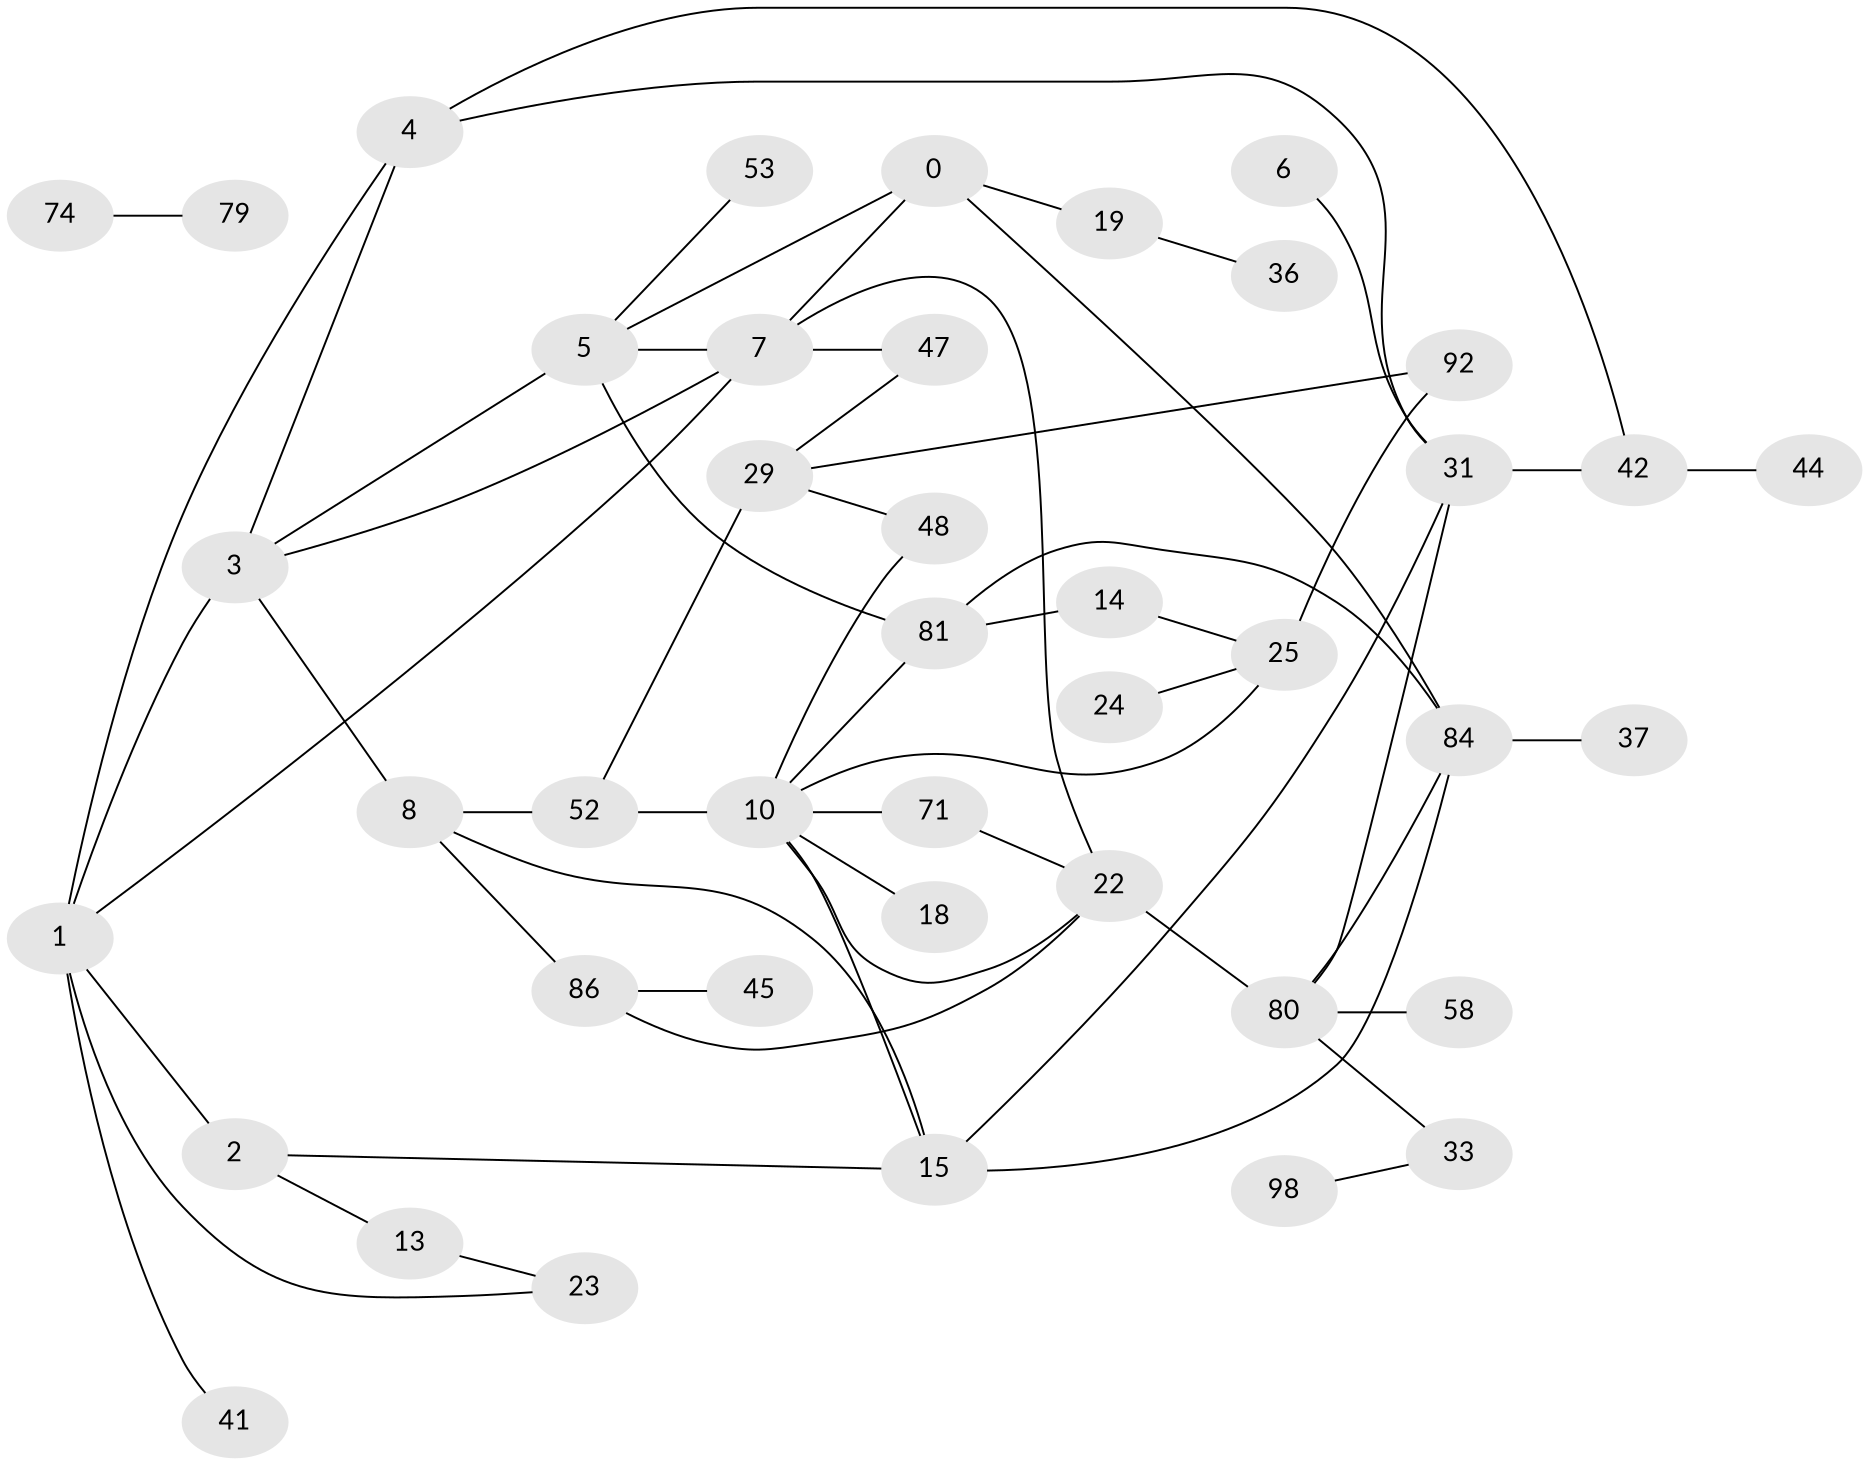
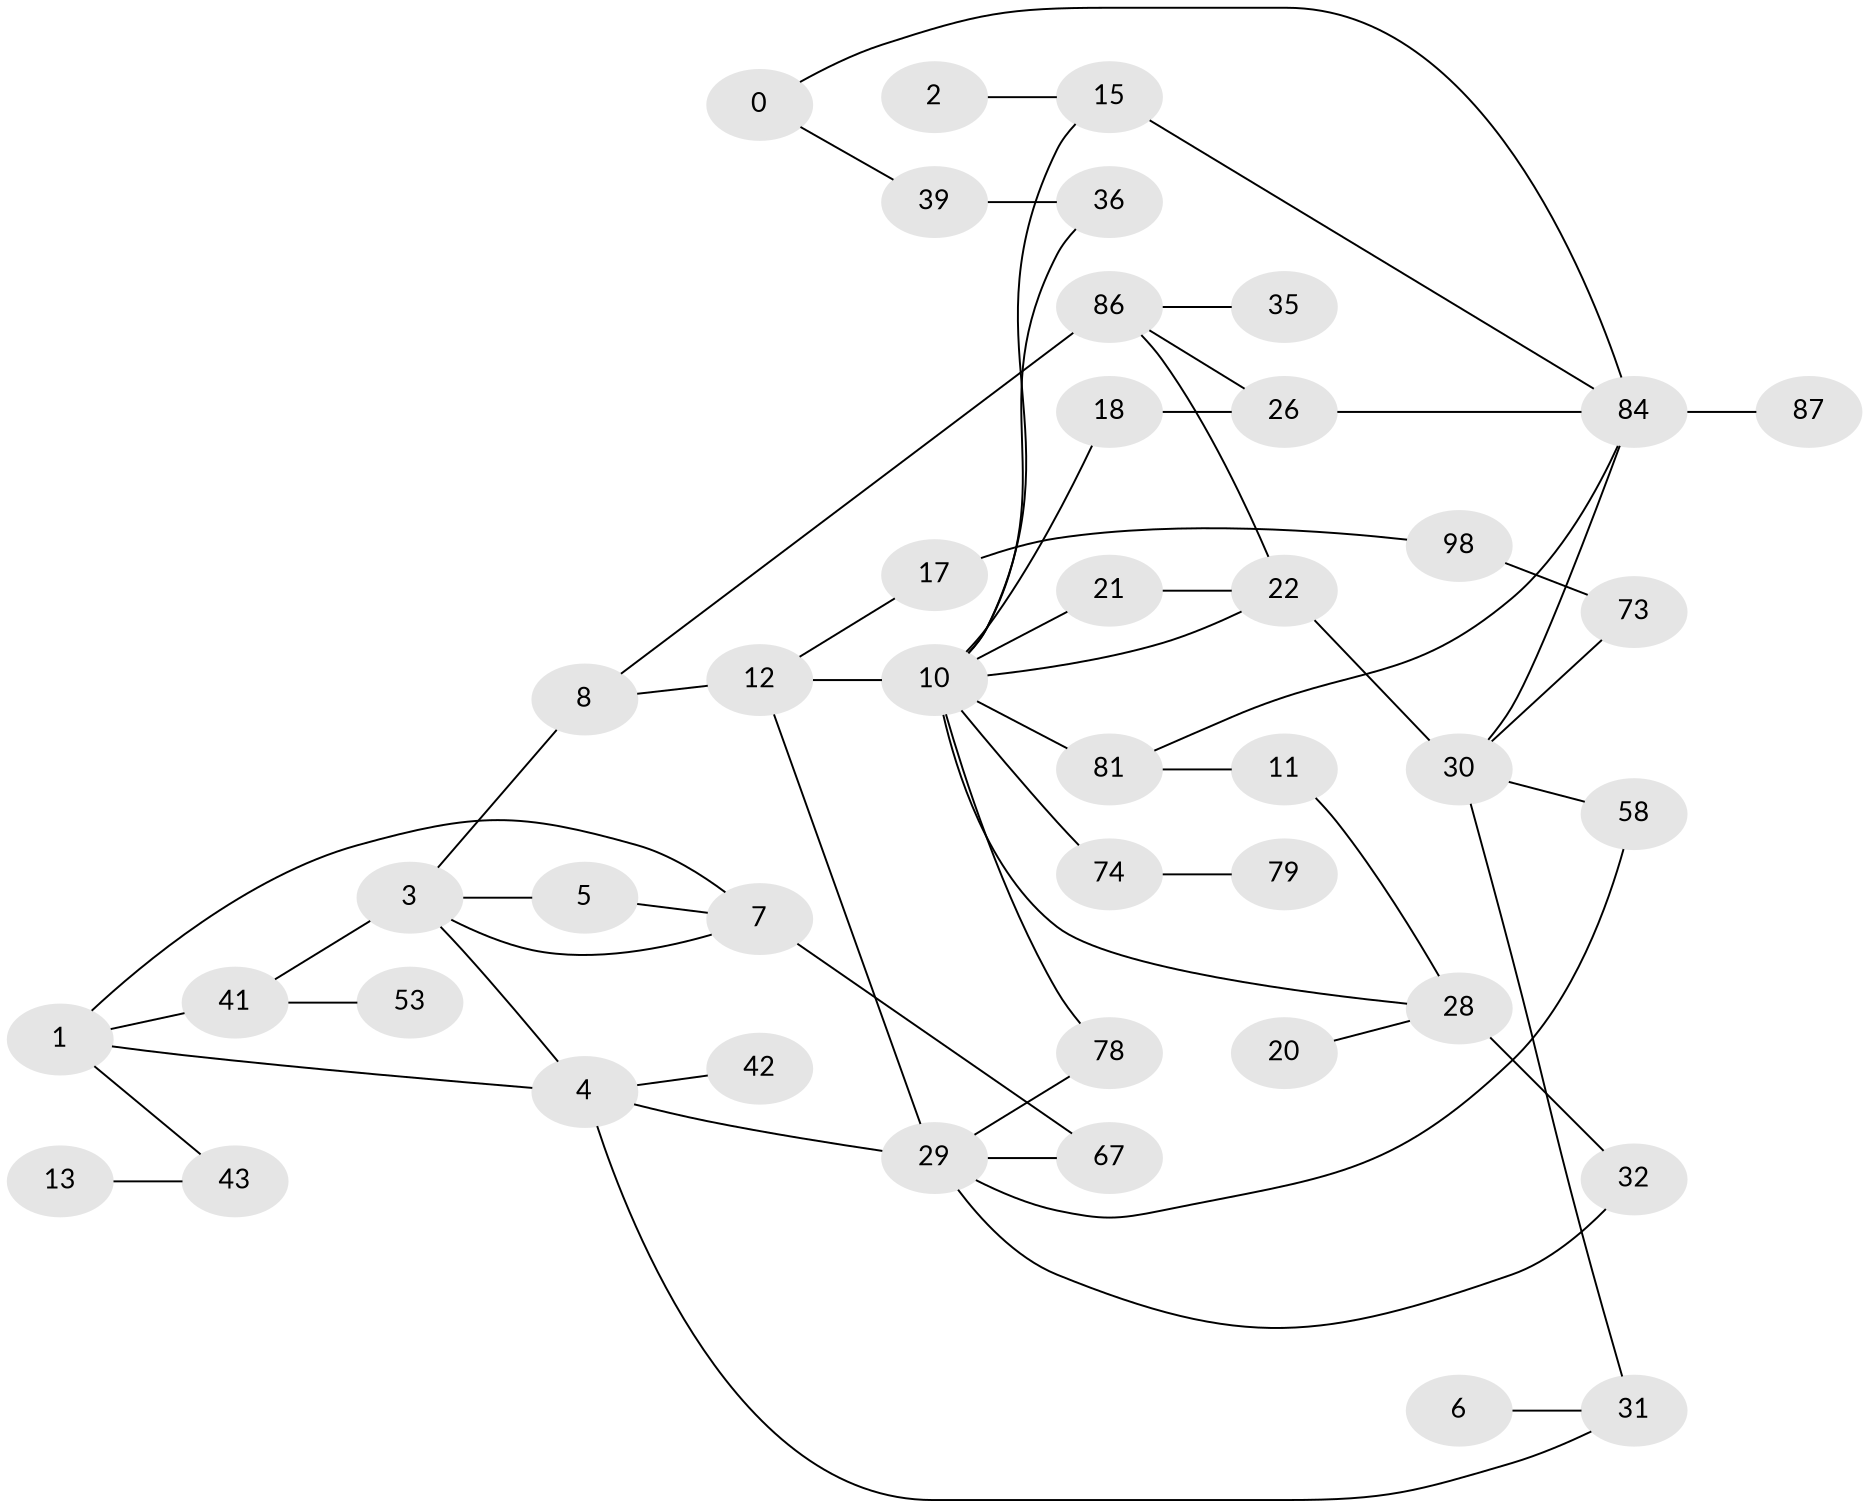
(1109, 223) -> (935, 202)
(673, 260) -> (323, 1003)
(760, 260) -> none
(847, 260) -> none
(935, 350) -> (1109, 1158)
(1459, 365) -> (1634, 1179)
none -> (1284, 412)
none -> (1022, 441)
(1547, 470) -> none
(1809, 470) -> none
(1038, 471) -> none
(708, 529) -> none
(935, 529) -> (1109, 1053)
none -> (935, 575)
(1109, 602) -> (1284, 769)
(1284, 655) -> (1459, 1008)
(1109, 707) -> (1284, 1053)
(1634, 740) -> (1809, 412)
(134, 748) -> (323, 950)
none -> (1019, 779)
(585, 812) -> (760, 680)
(935, 812) -> (1109, 591)
(1239, 848) -> none
(748, 901) -> none
(760, 991) -> (1284, 307)
(1284, 1012) -> (1459, 769)
(148, 1046) -> none
none -> (758, 1131)
(1459, 1154) -> (1634, 612)
none -> (1374, 1158)
(323, 1199) -> none
(585, 1288) -> (235, 1181)
